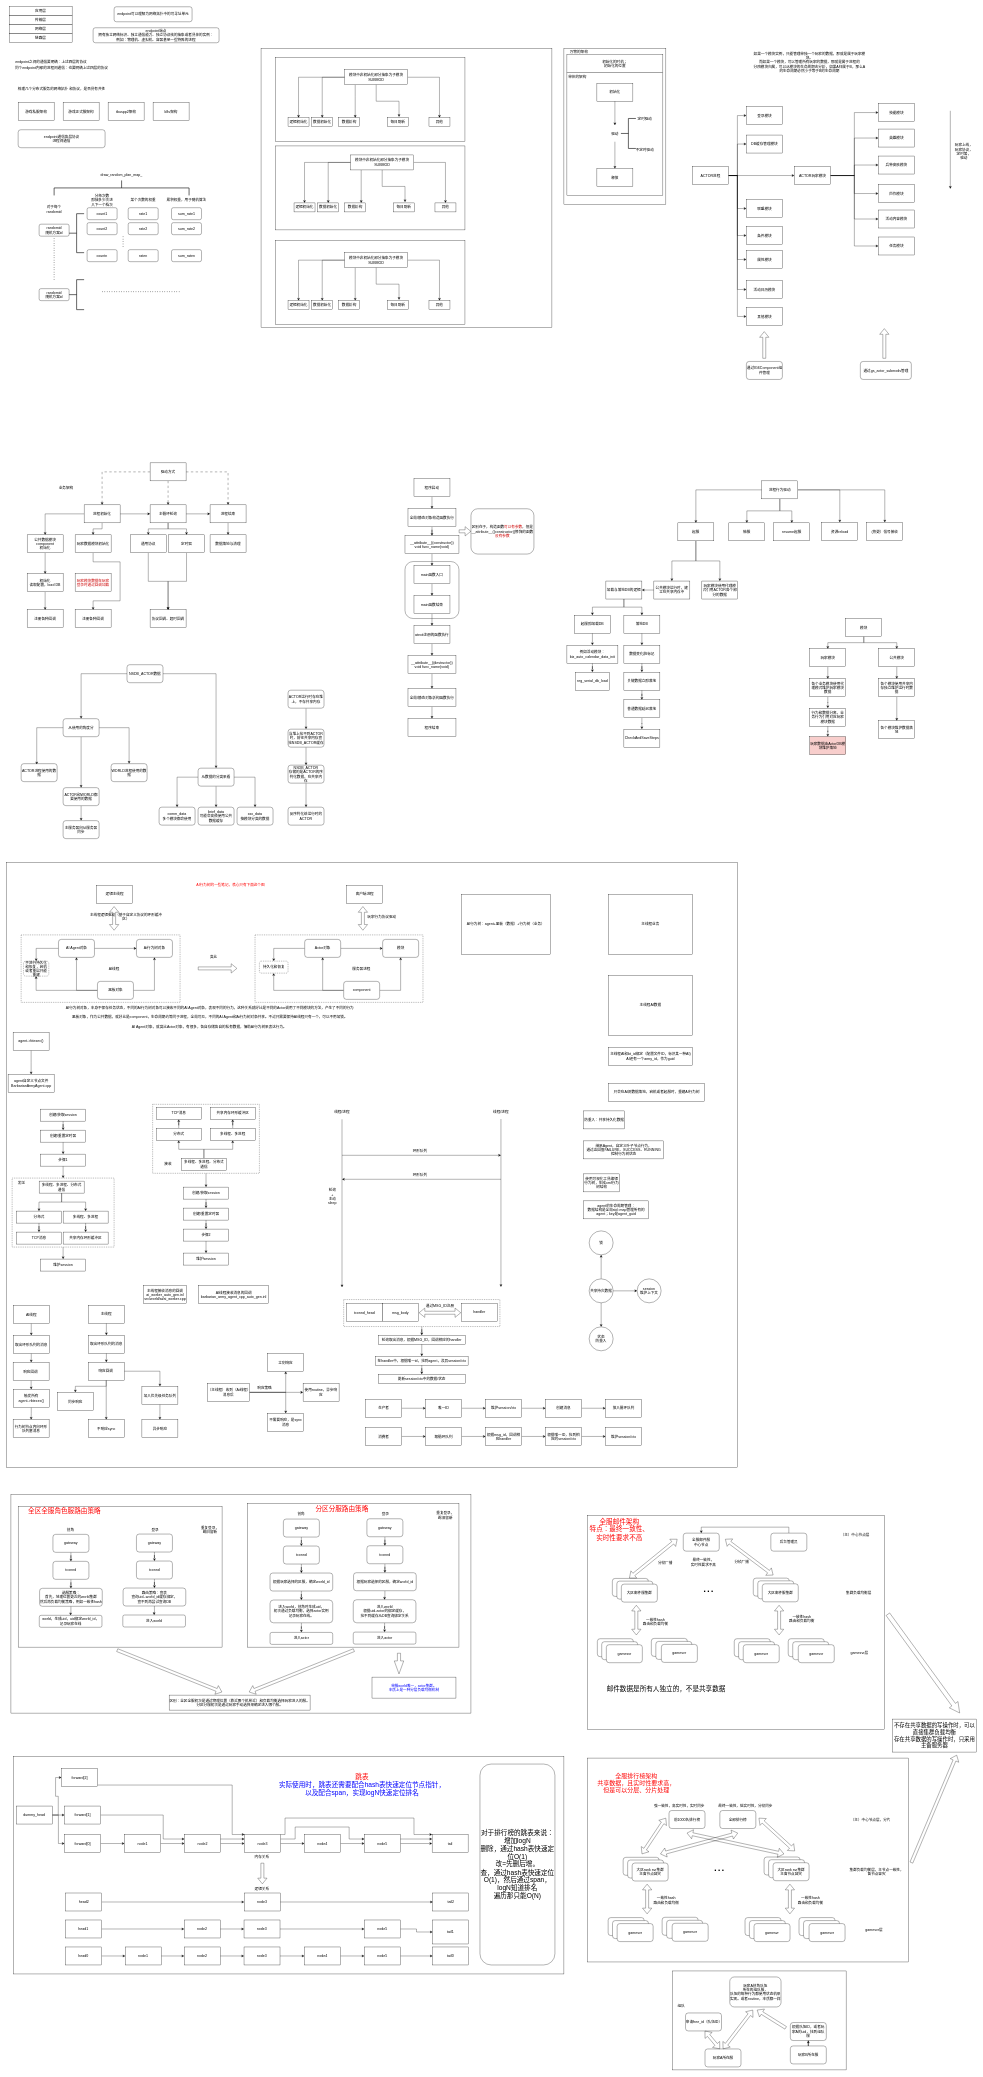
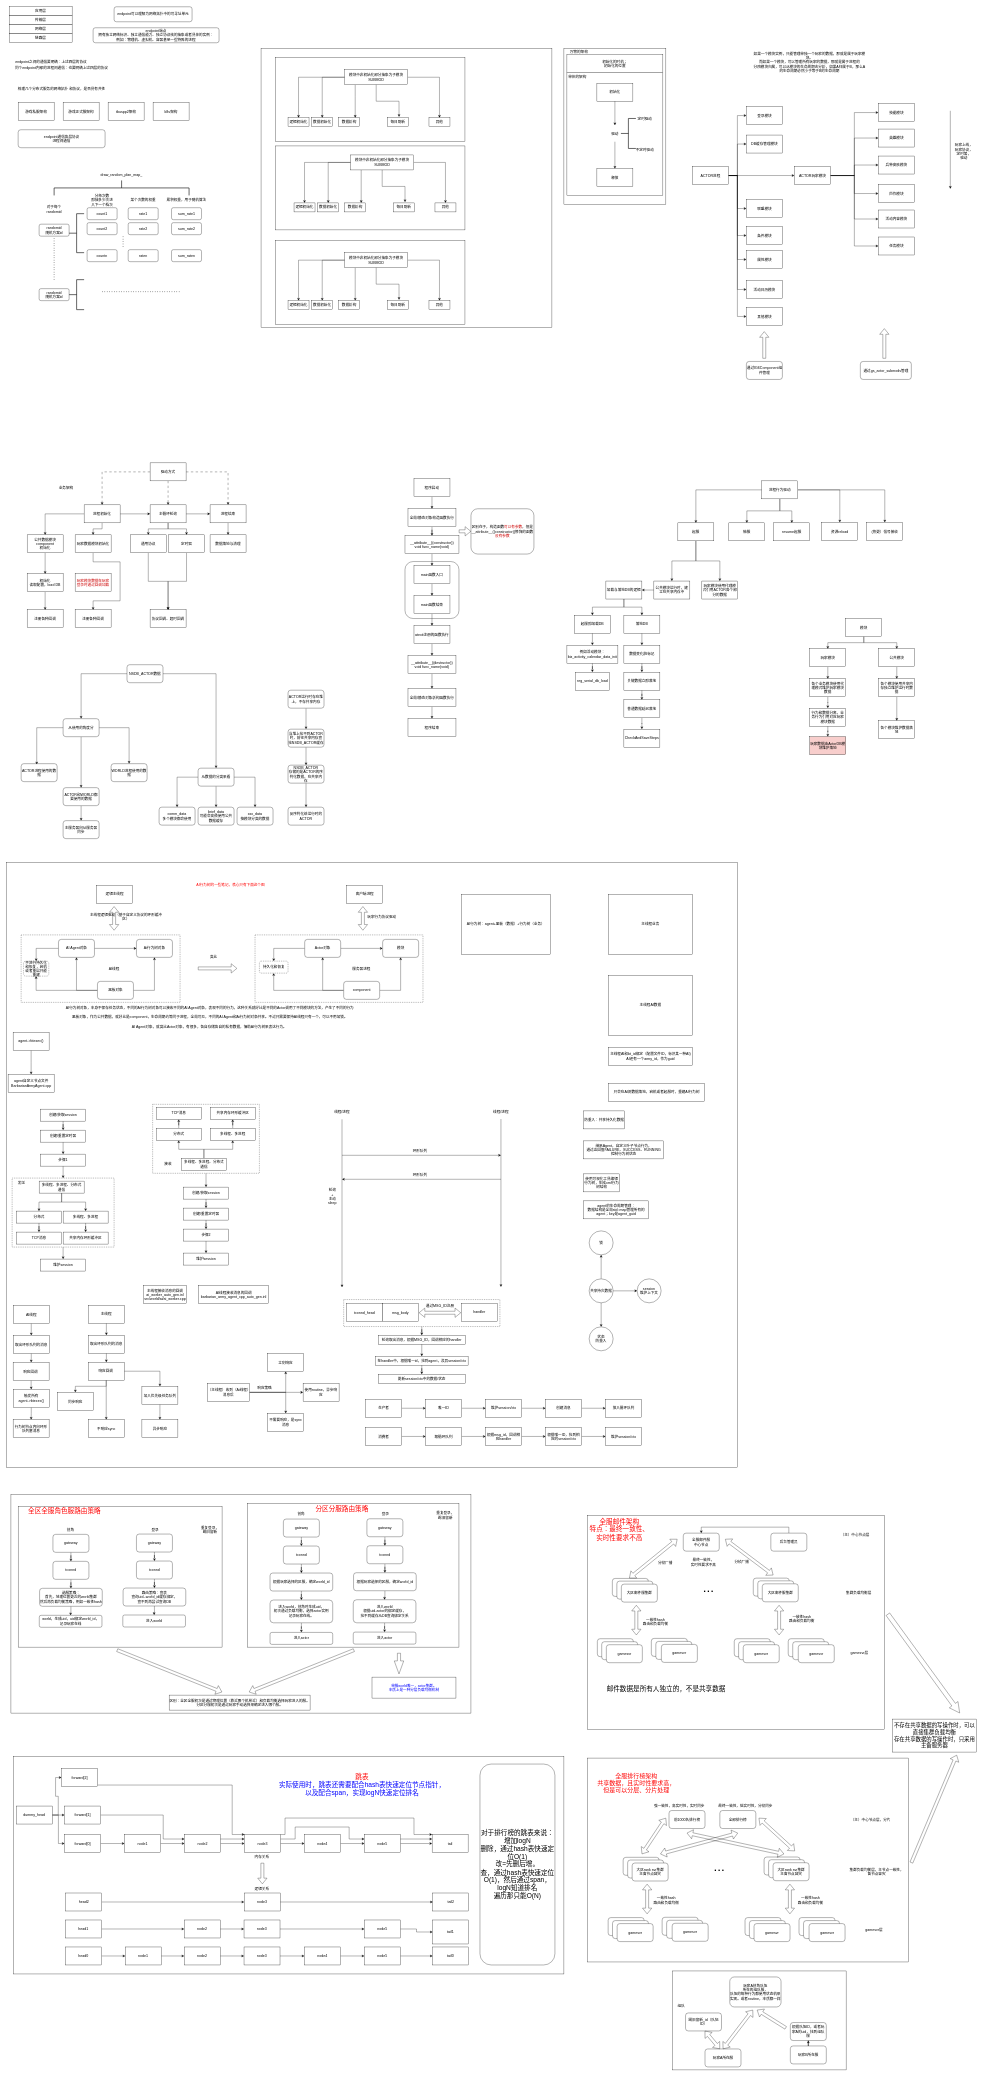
(593, 654) -> (593, 654)
(704, 2022) -> (704, 2022)
